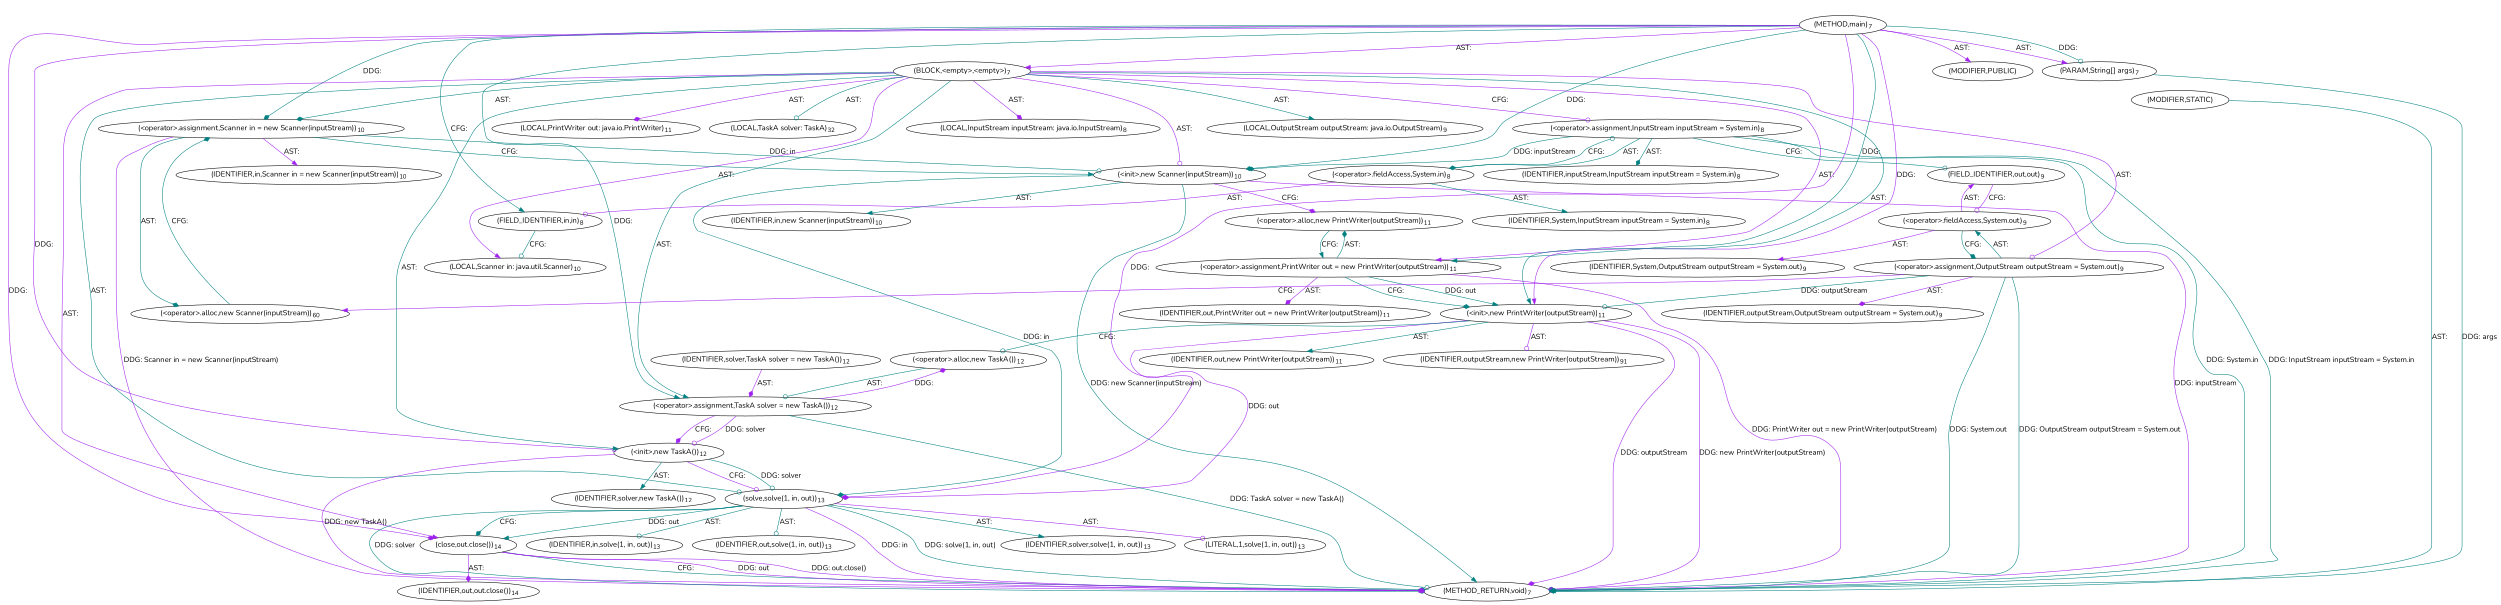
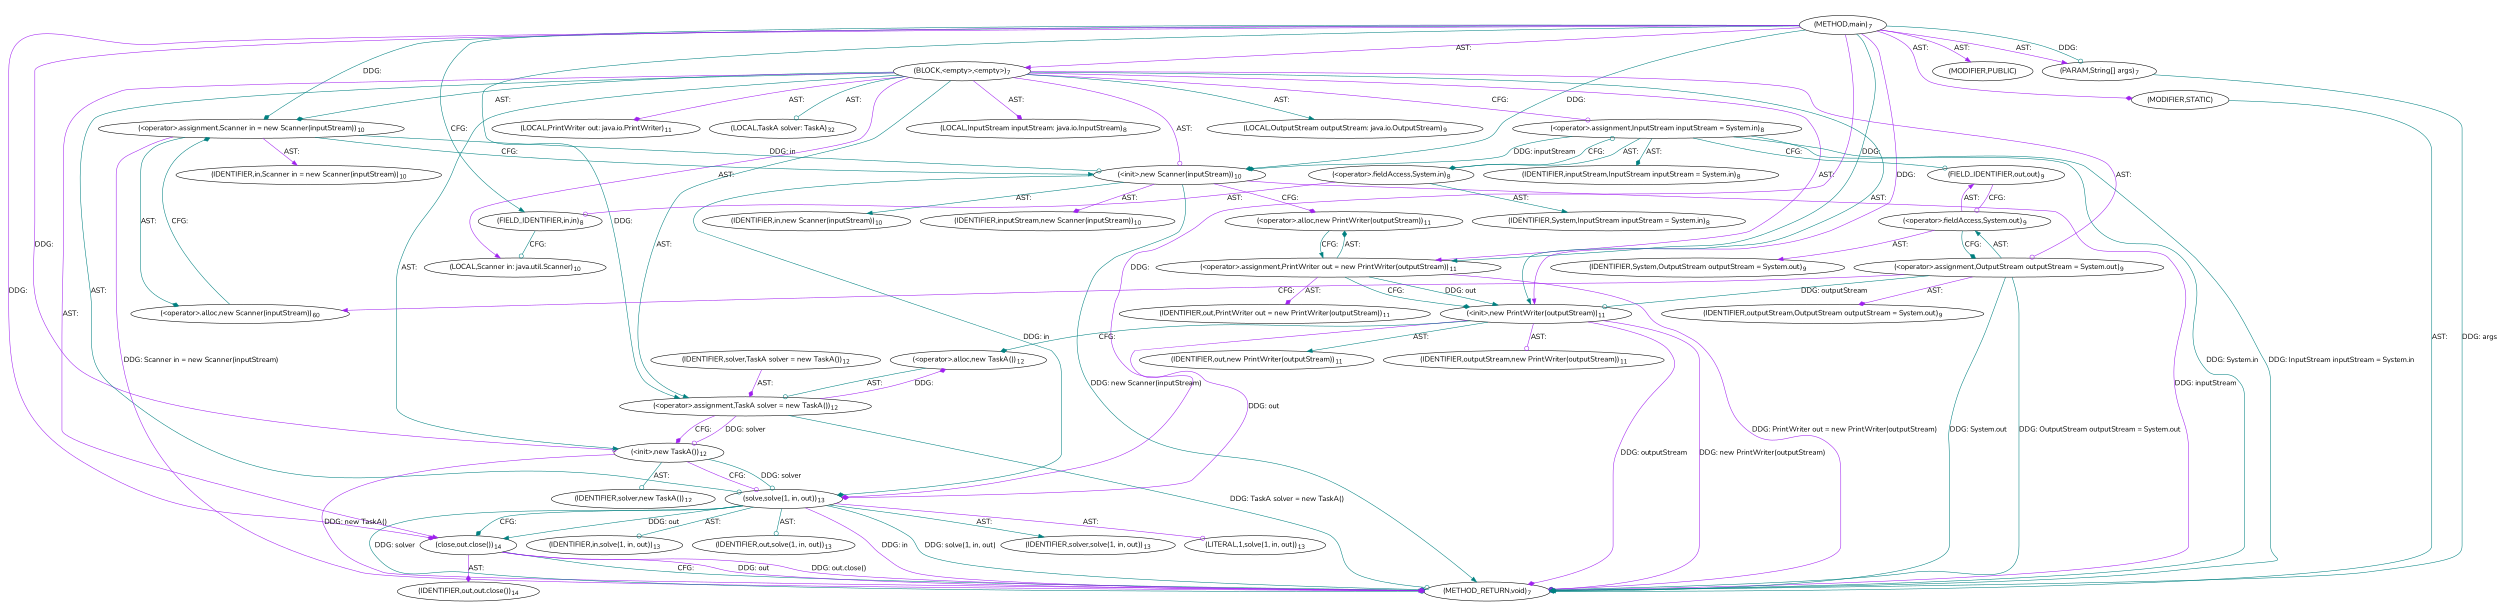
none -> (1989, 91)
none -> (1048, 221)
(1237, 325) -> (1237, 325)
(1624, 359) -> (1624, 359)
(652, 474) -> (652, 474)
